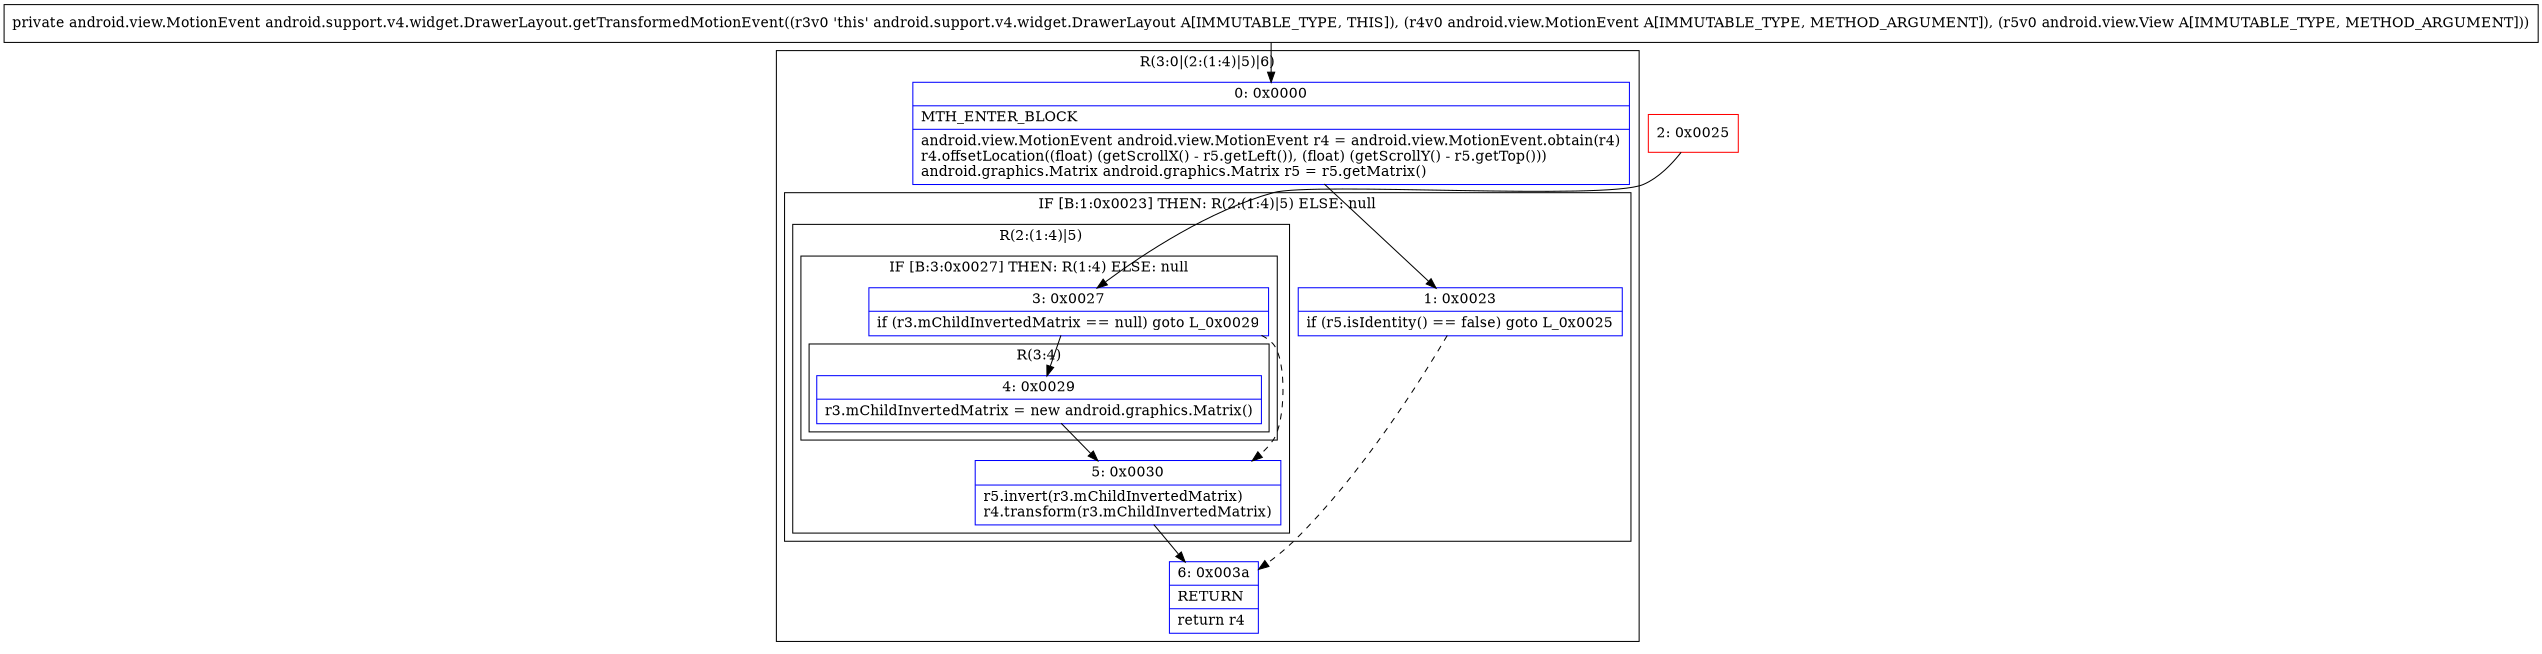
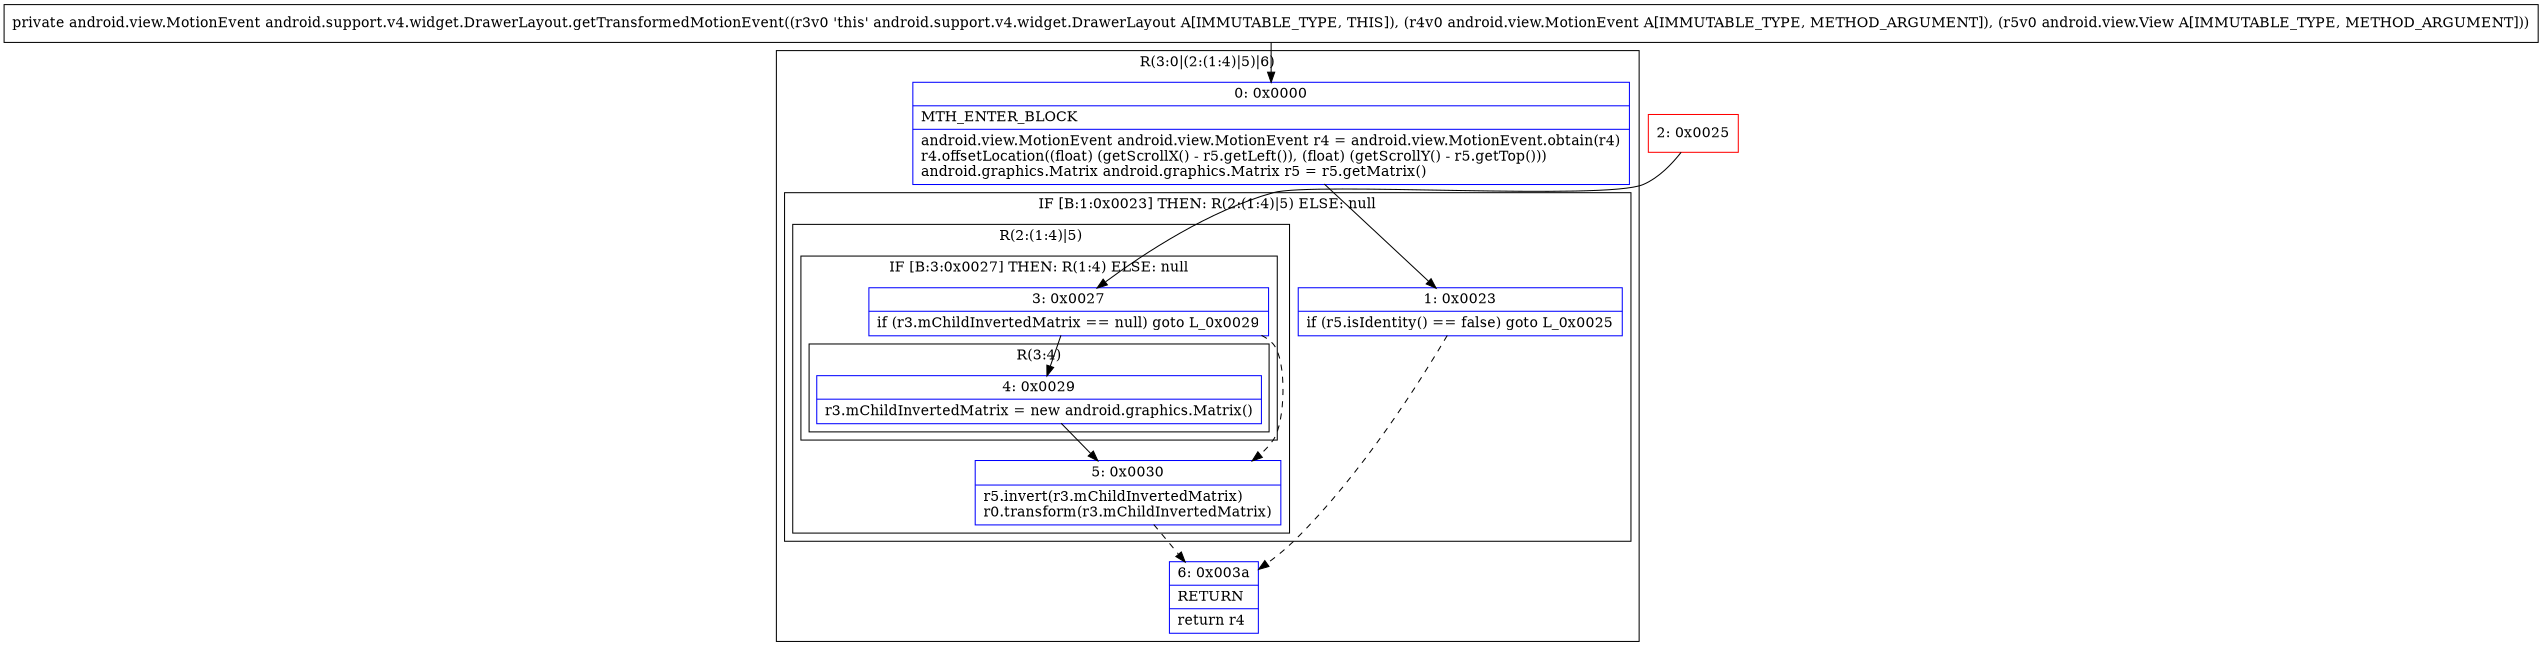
(1128, 512) -> (1128, 512)
(1166, 539) -> (1166, 539)
